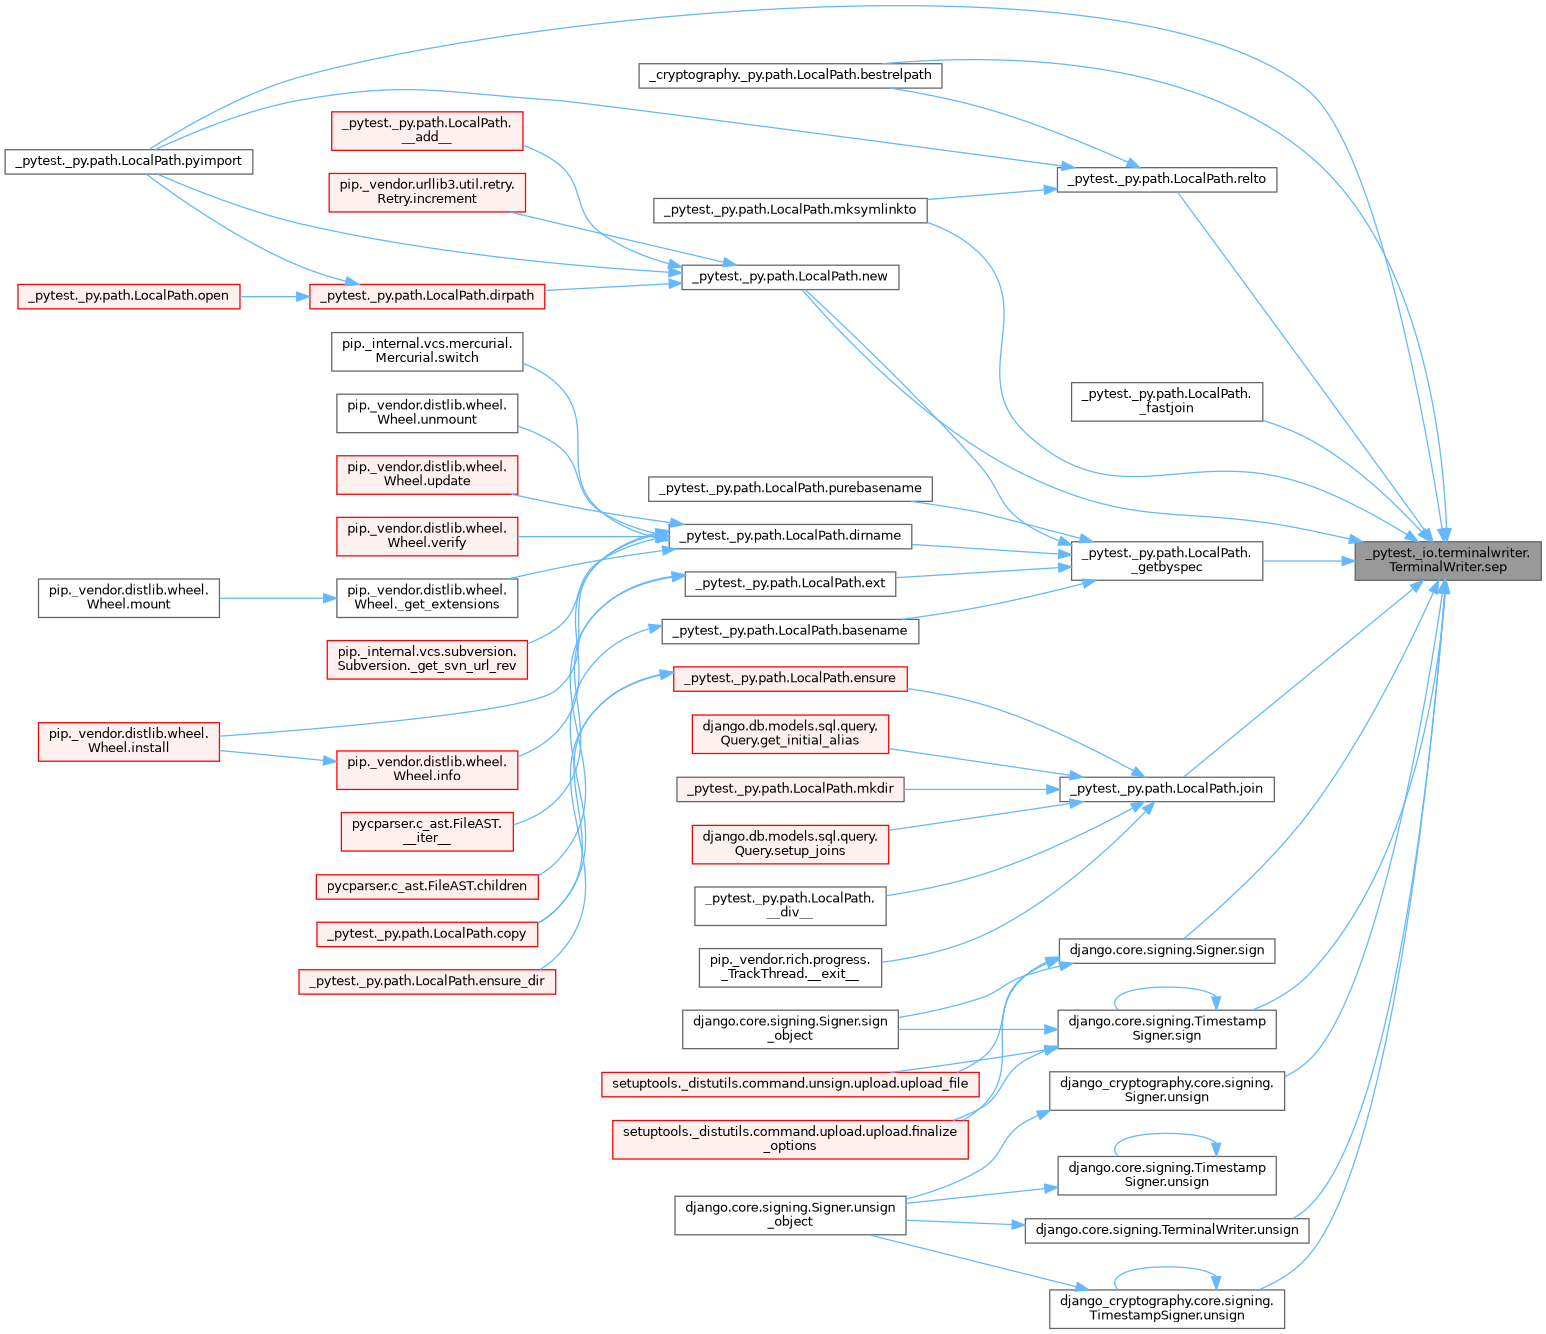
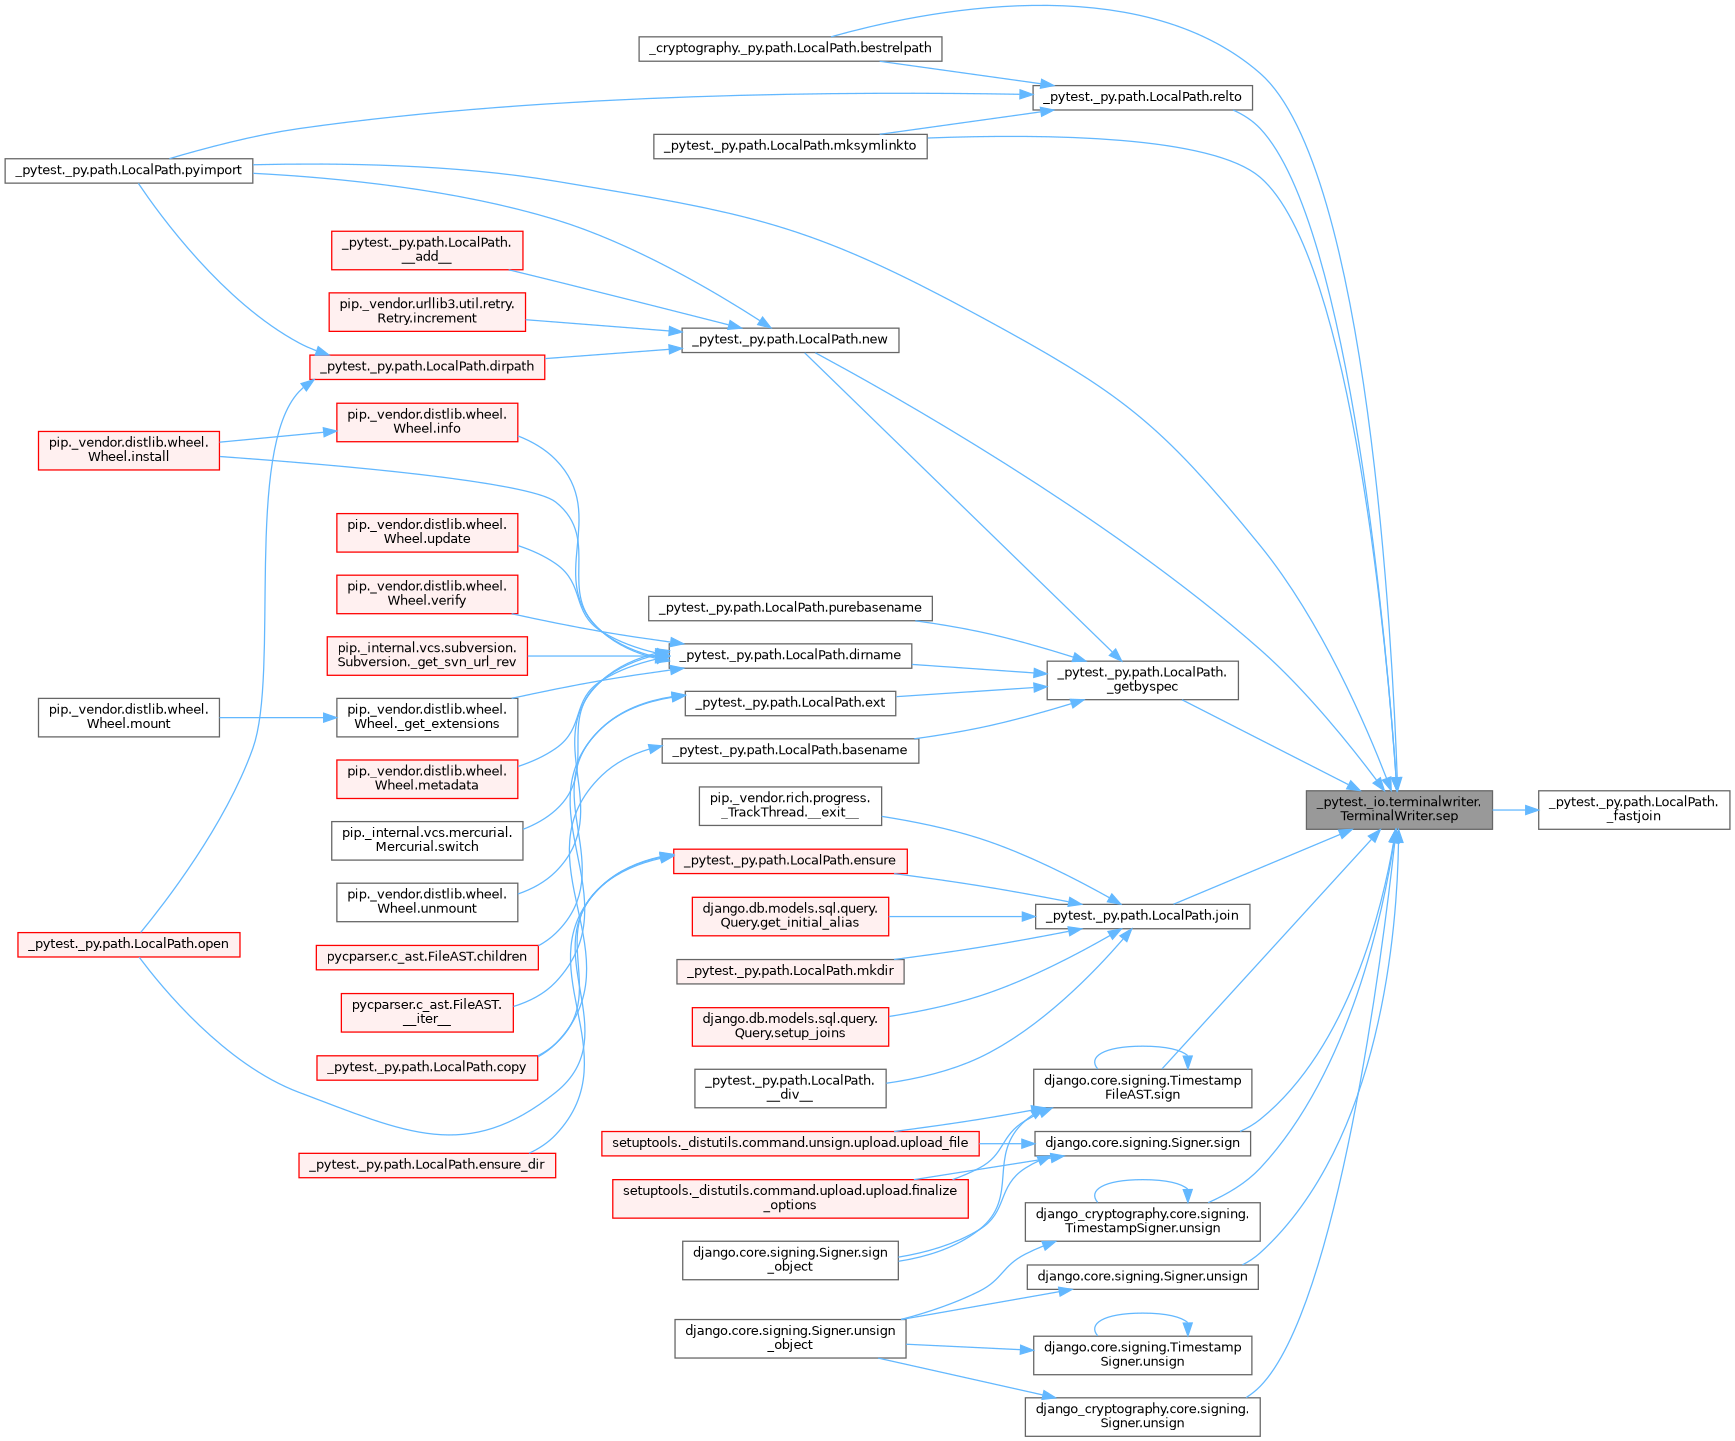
(1349, 466) -> (1509, 810)
none -> (427, 779)
(1167, 1029) -> (1143, 1089)
none -> (468, 1133)
(1167, 1231) -> (1143, 1277)
